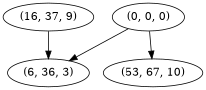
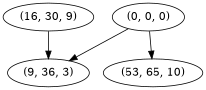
(48, 17) -> (48, 17)
(48, 73) -> (48, 73)
(153, 73) -> (153, 73)
